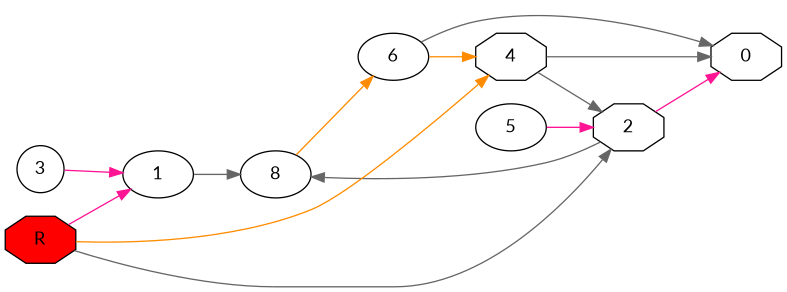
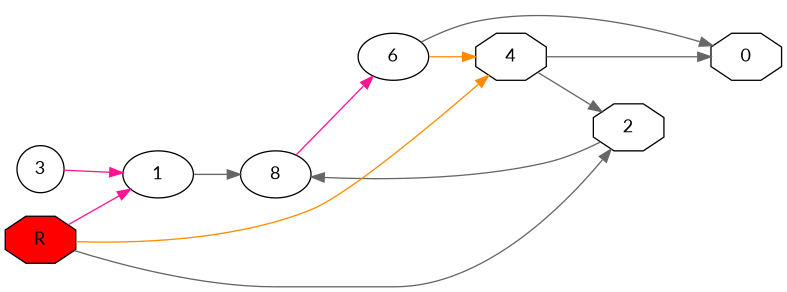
(682, 96) -> none
(330, 121) -> (330, 121)
(511, 127) -> none
